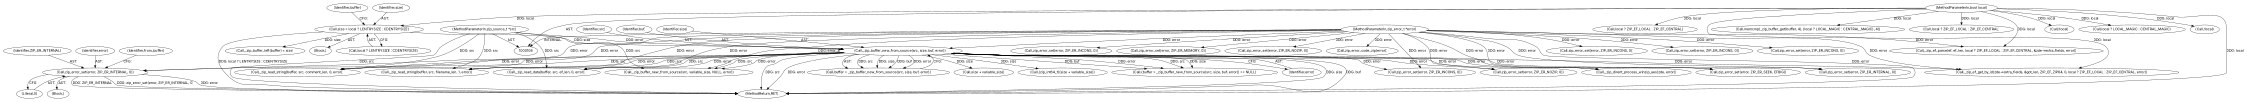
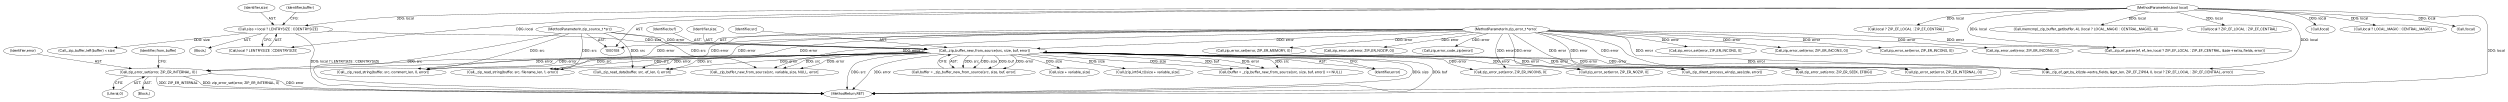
none -> (935, 13)
(554, 40) -> (724, 40)
(37, 51) -> none
